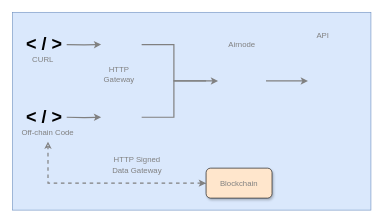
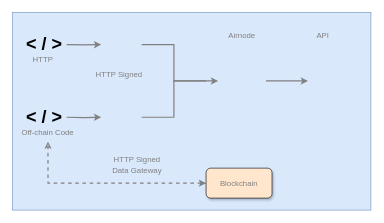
(242, 45) -> (242, 36)
(43, 60) -> (43, 60)
(119, 74) -> (119, 74)
